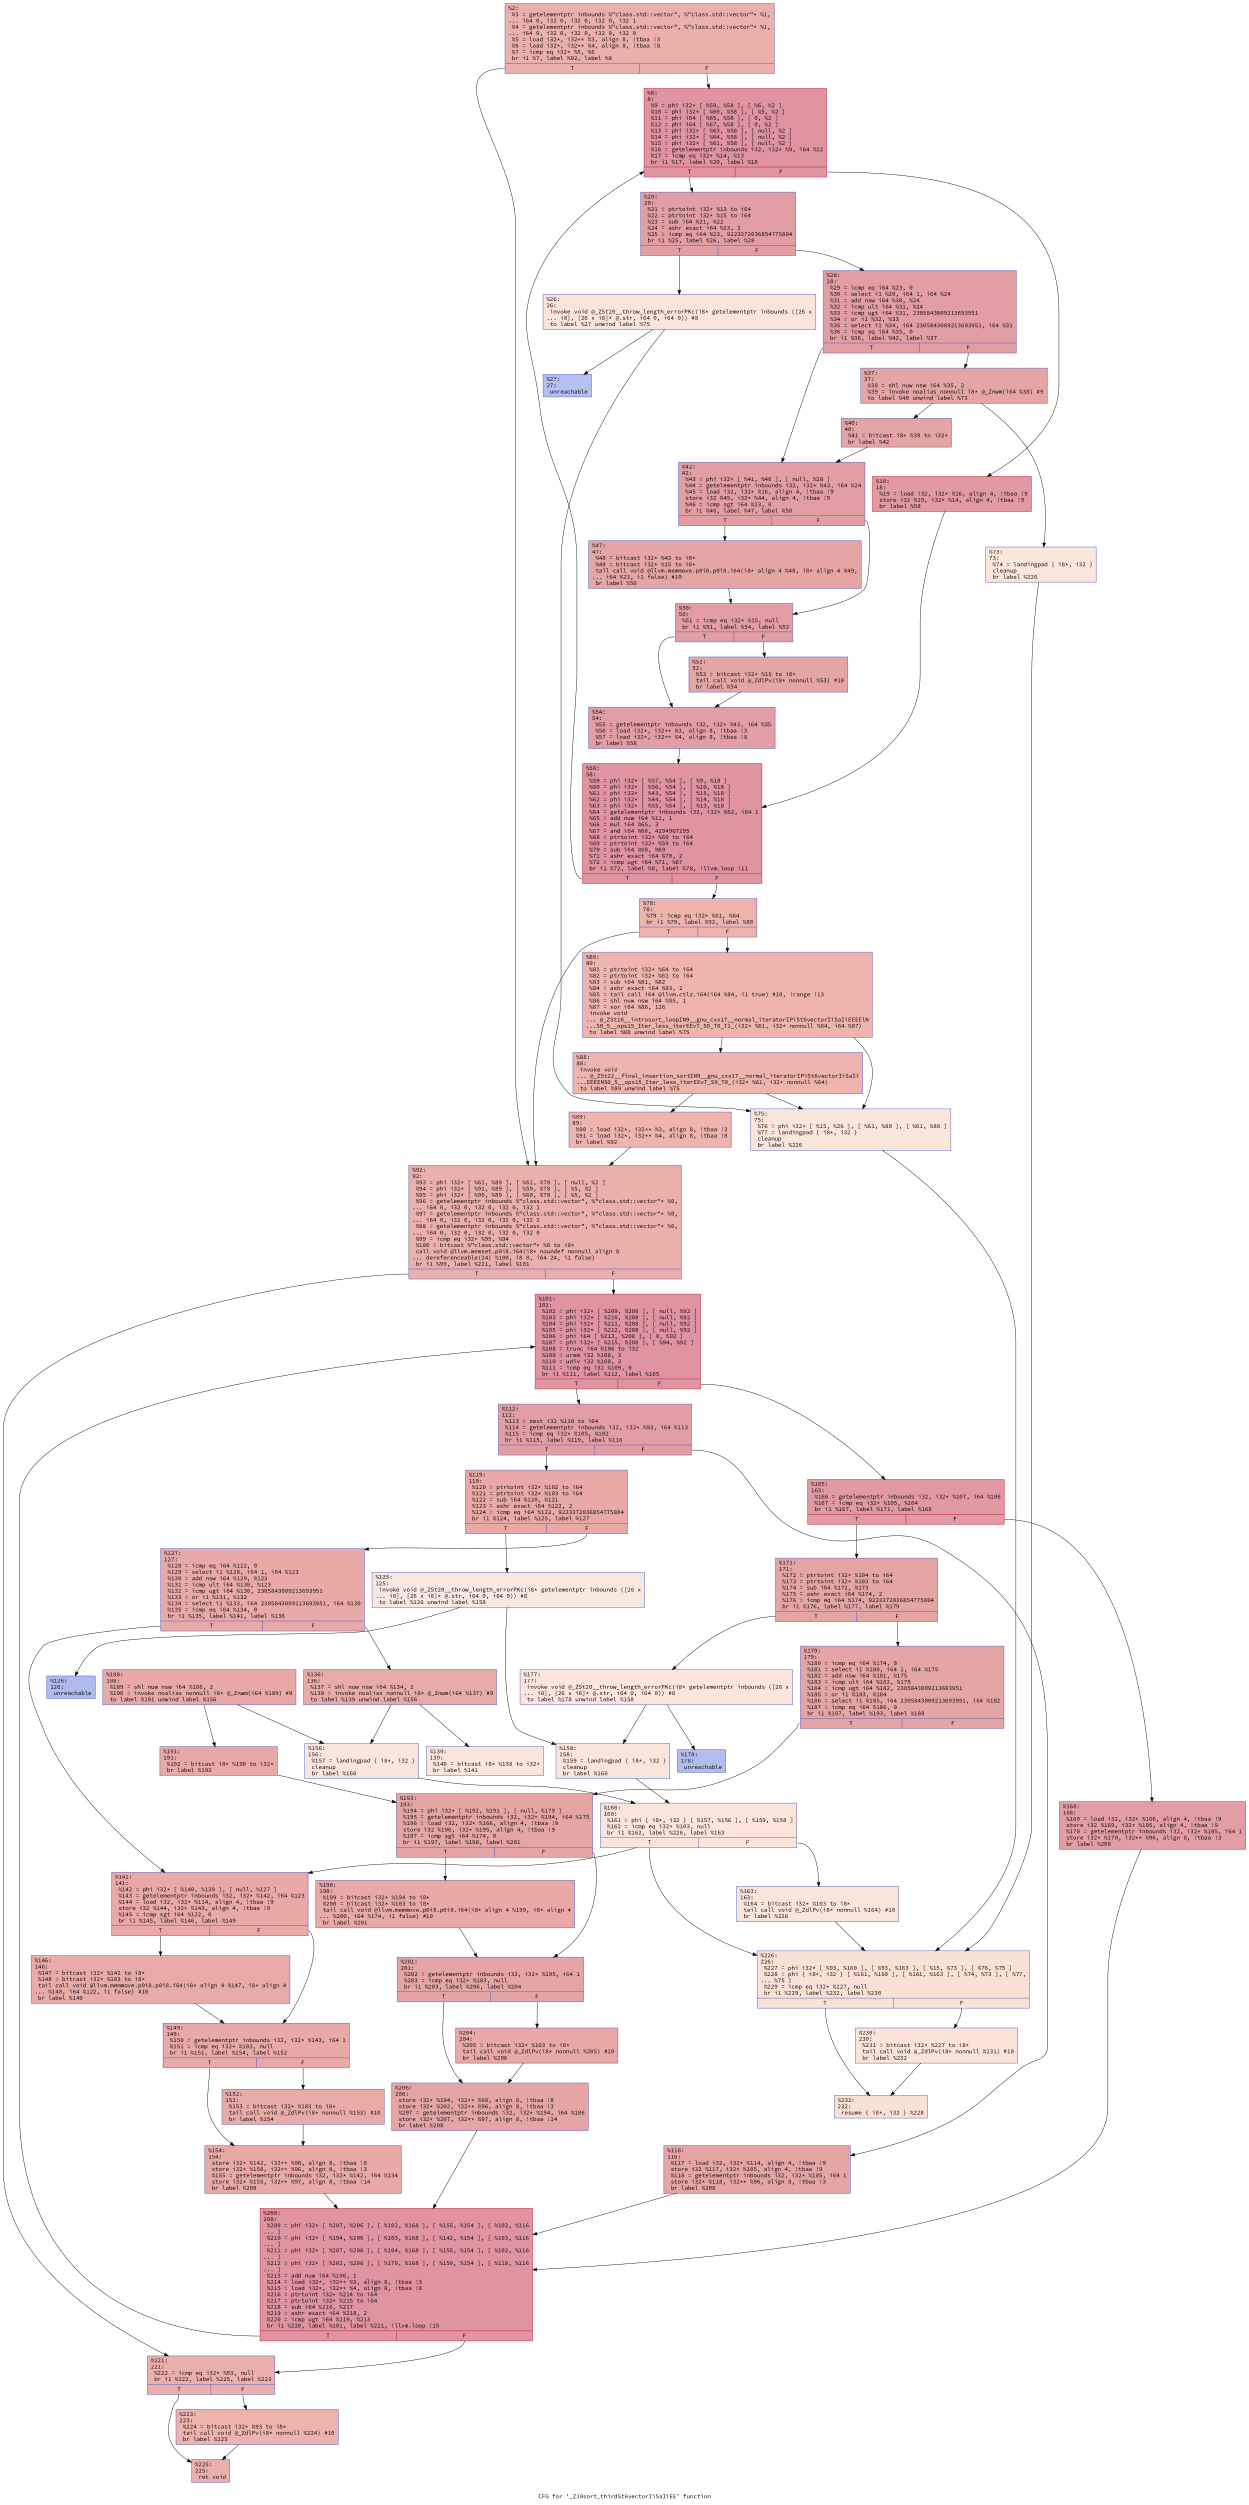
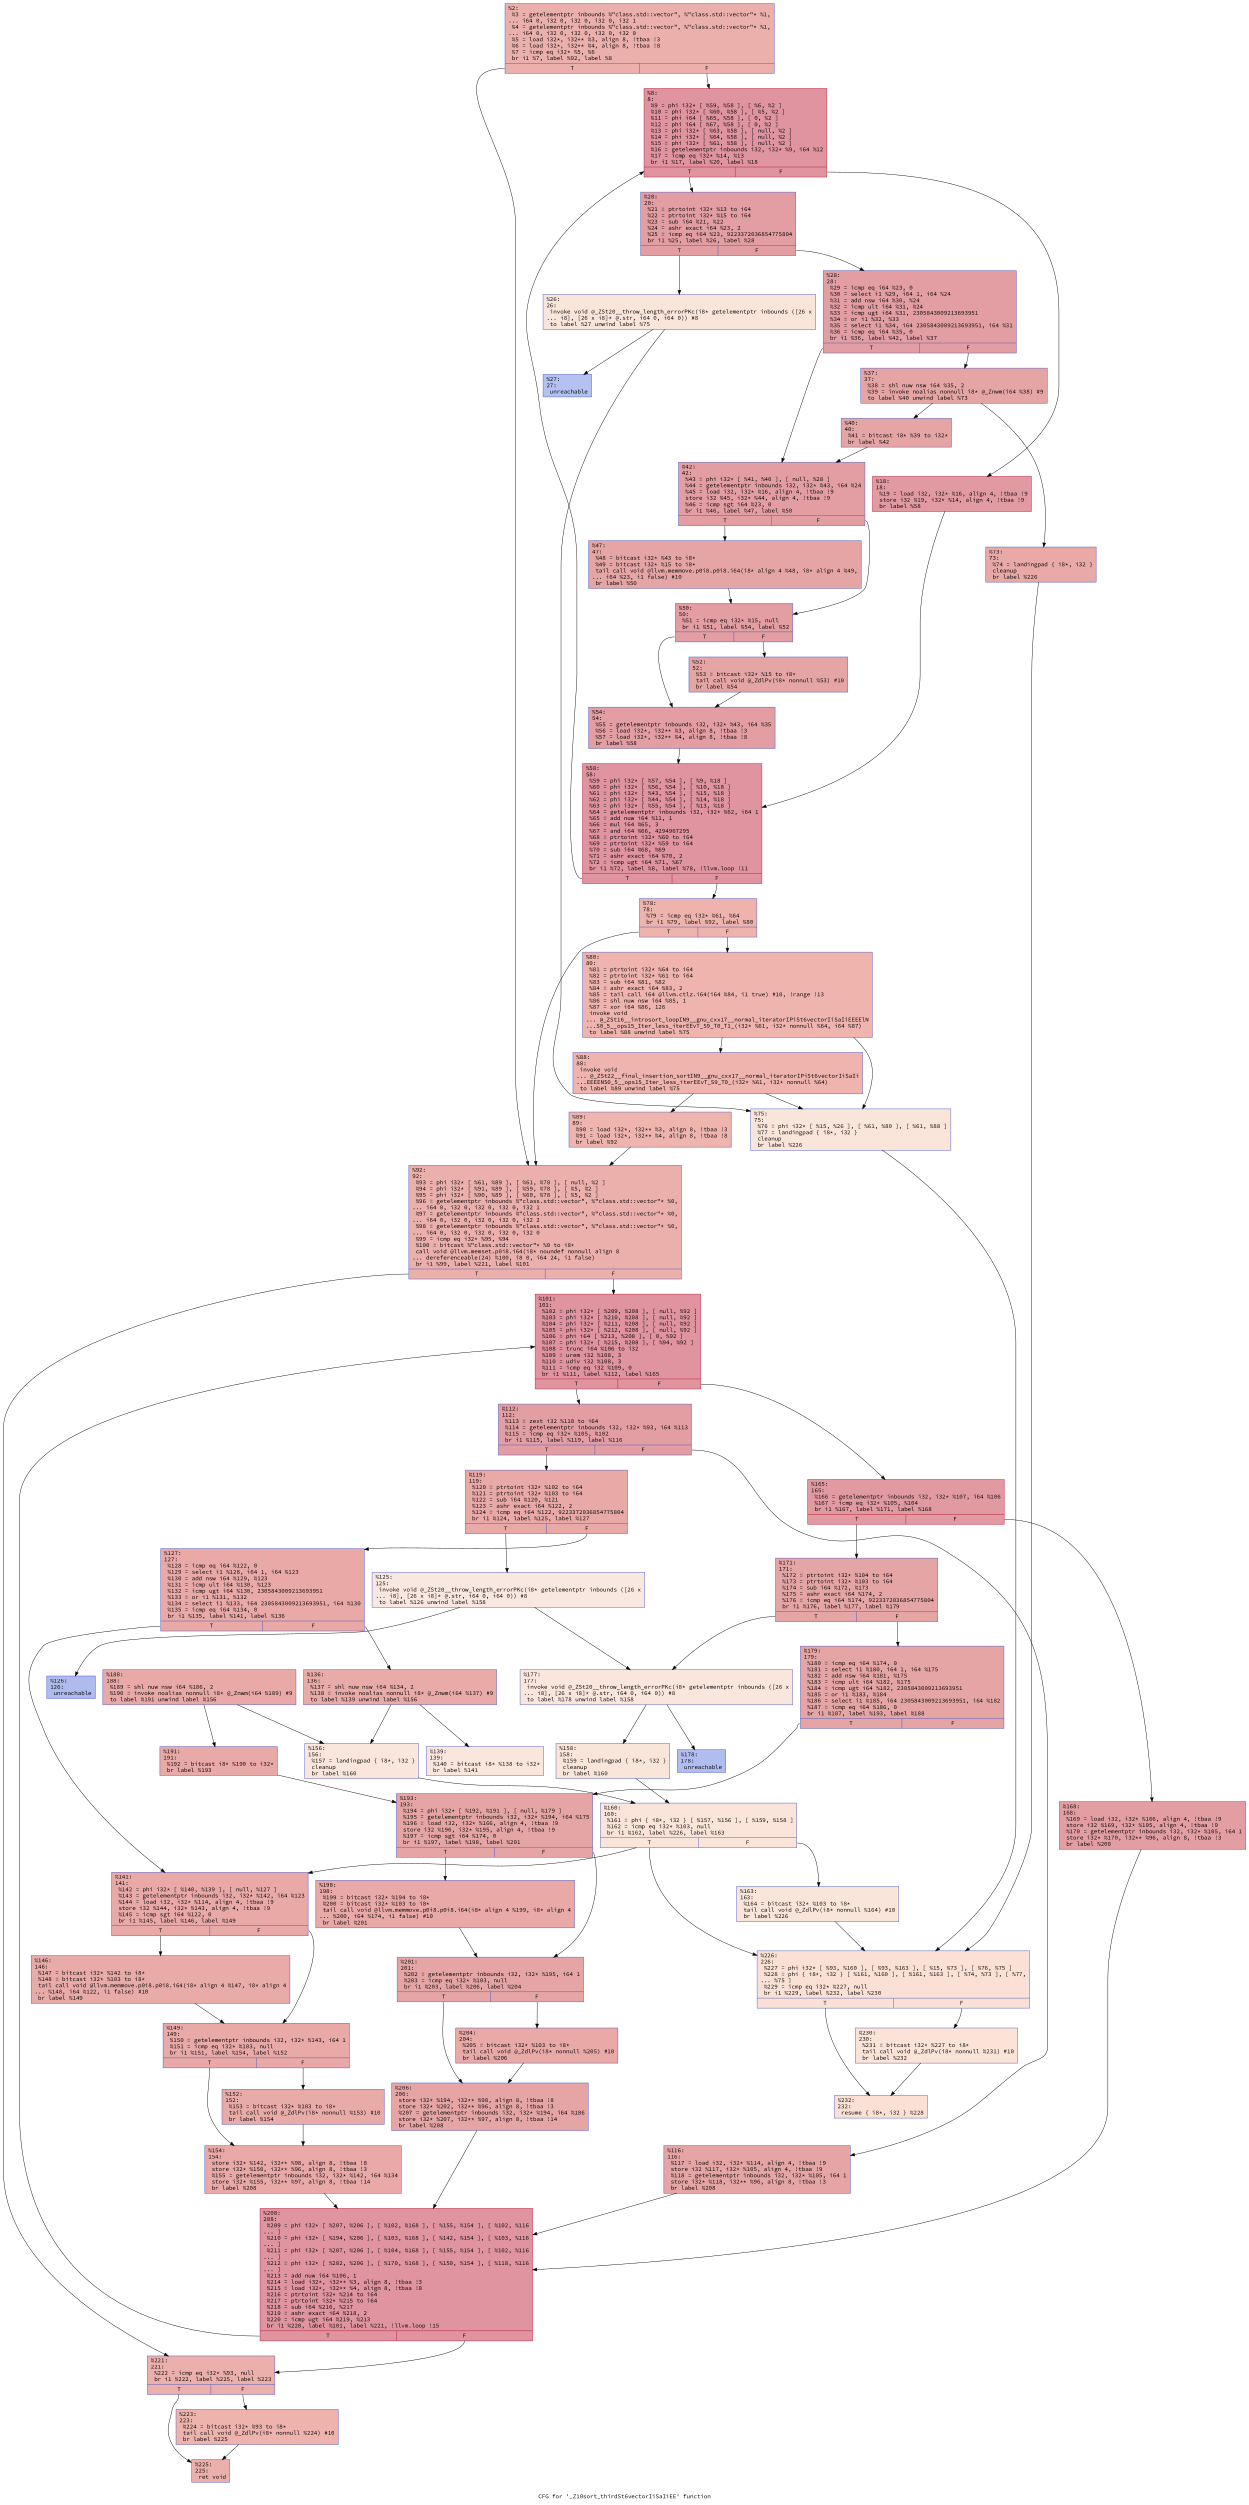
(1041, 565) -> (1041, 565)
(506, 1688) -> (581, 1637)
